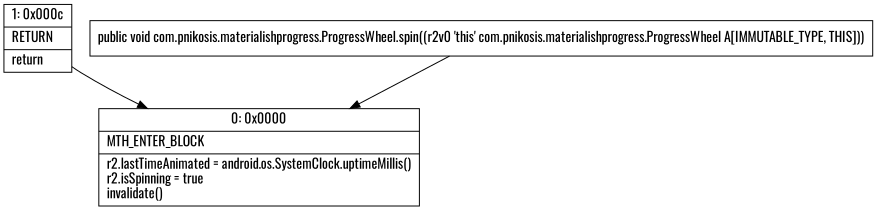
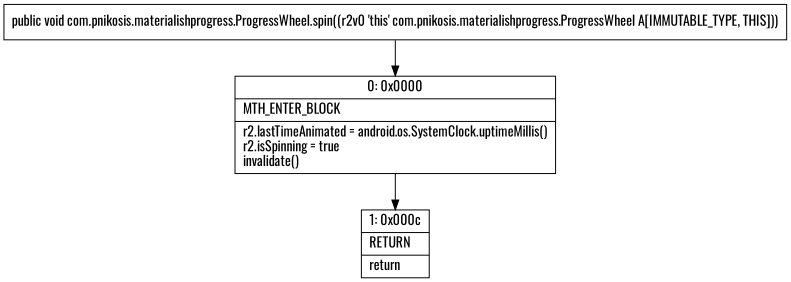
(105, 86) -> (395, 187)
